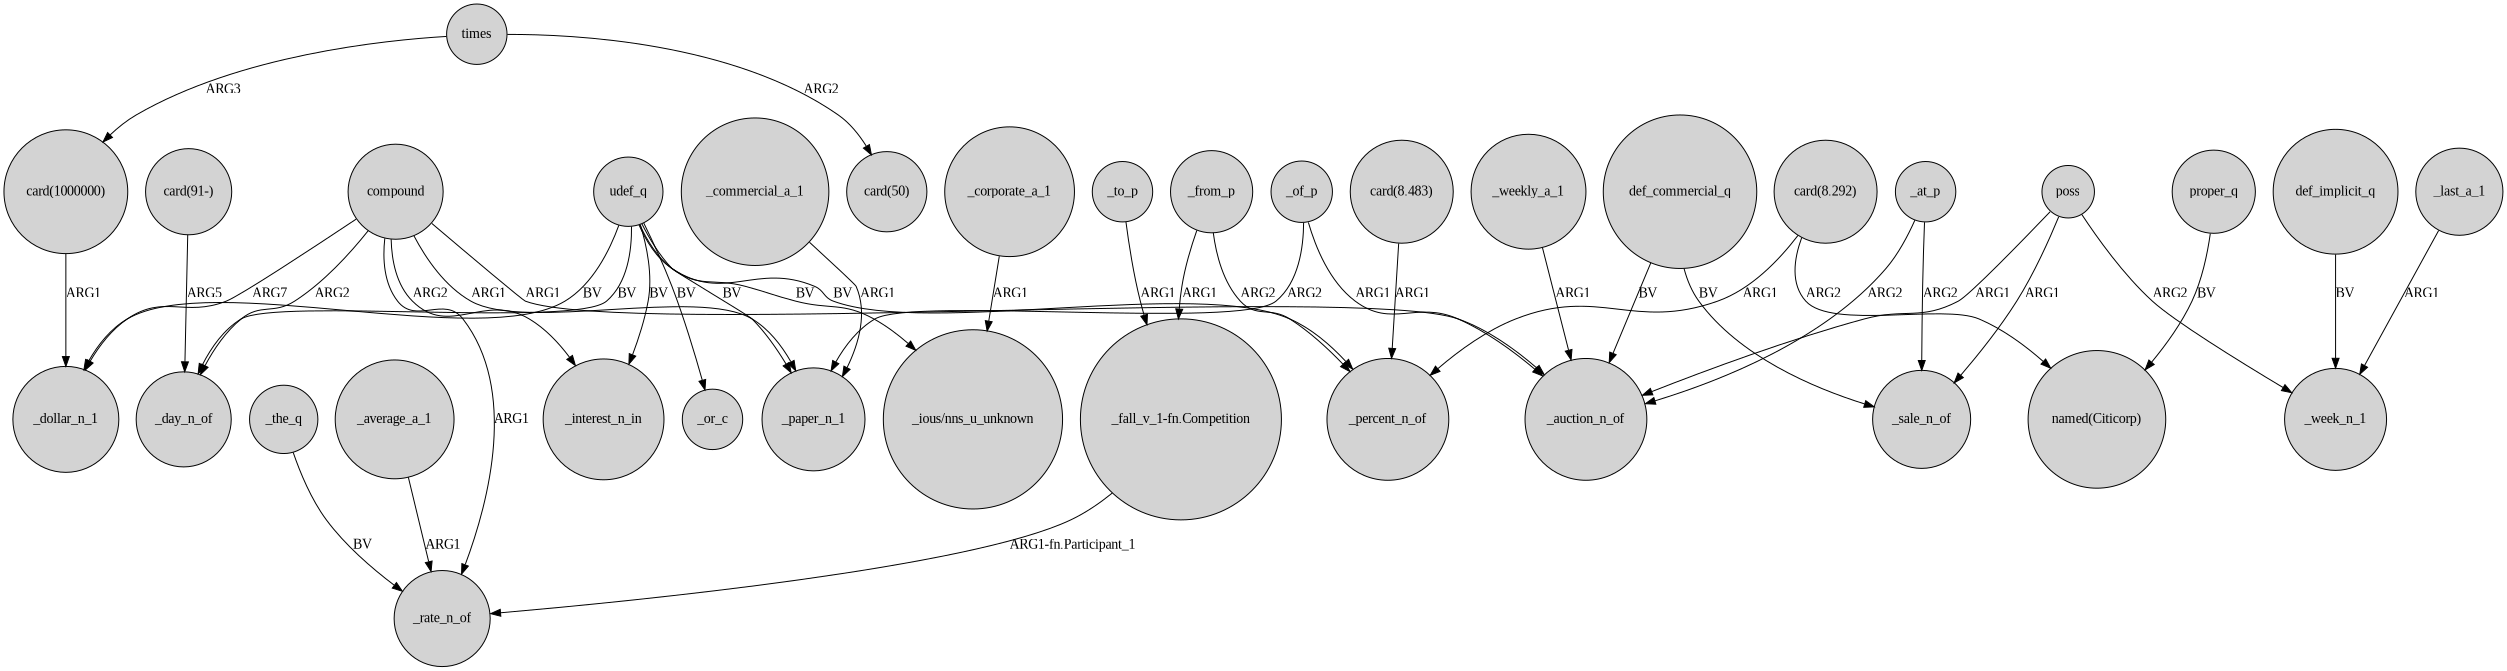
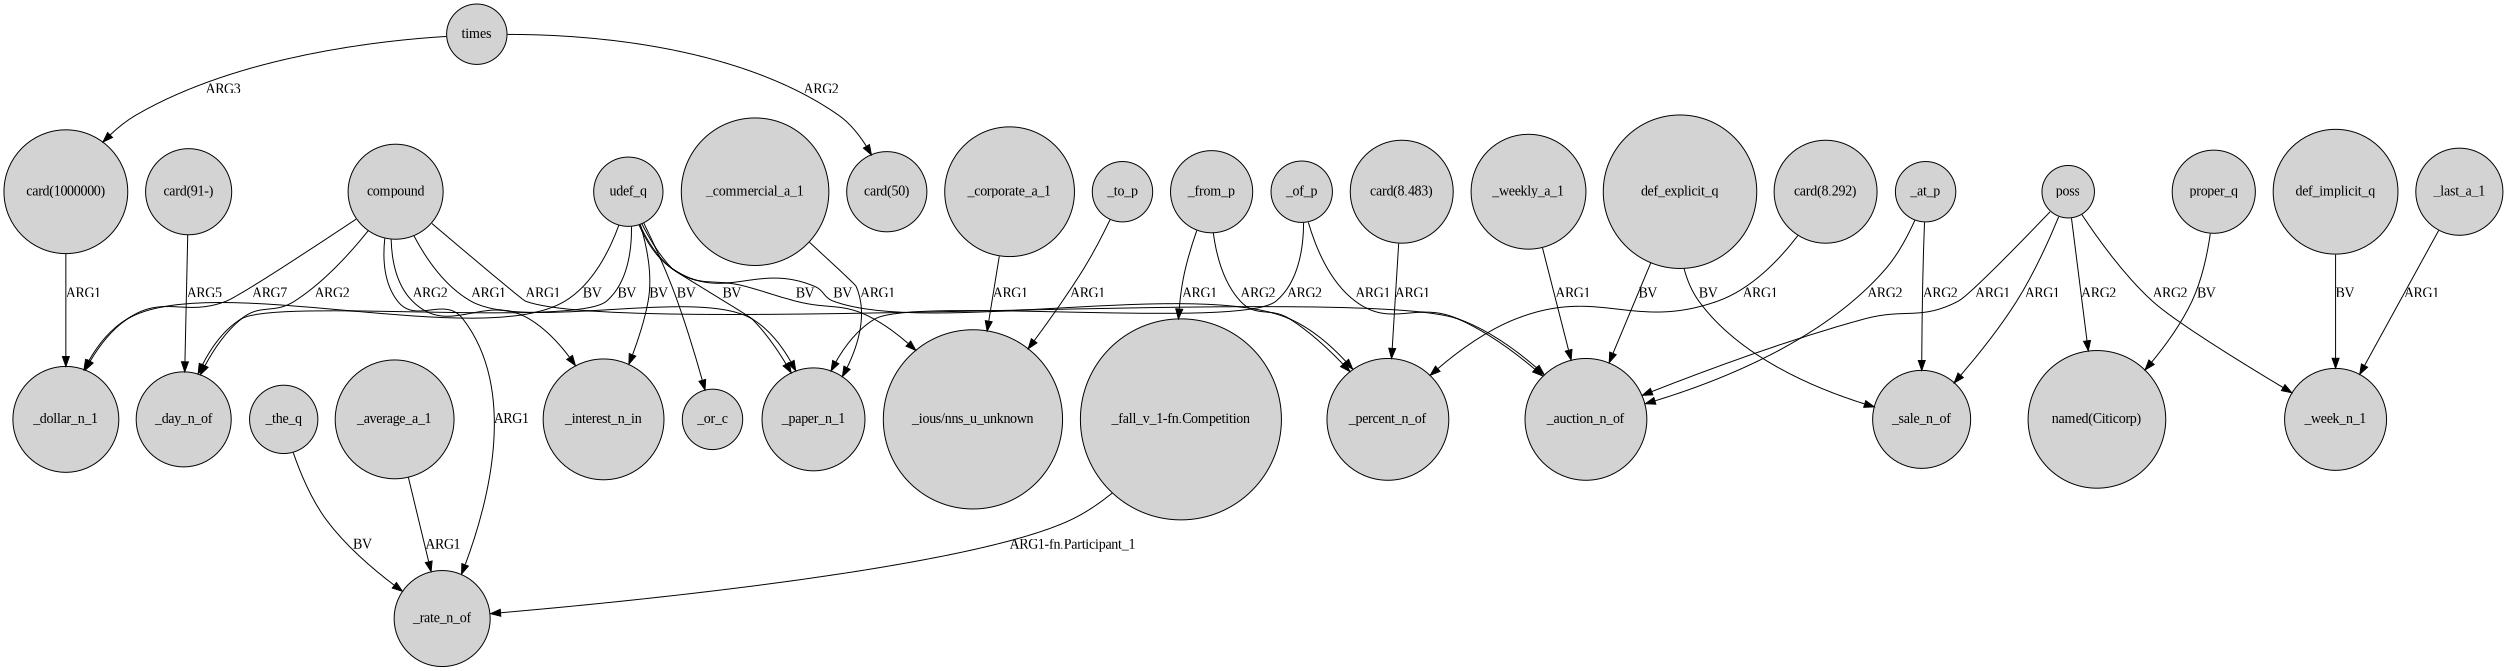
(1680, 192) -> (1680, 192)
(1133, 269) -> (1075, 282)
(1856, 315) -> (2079, 280)
